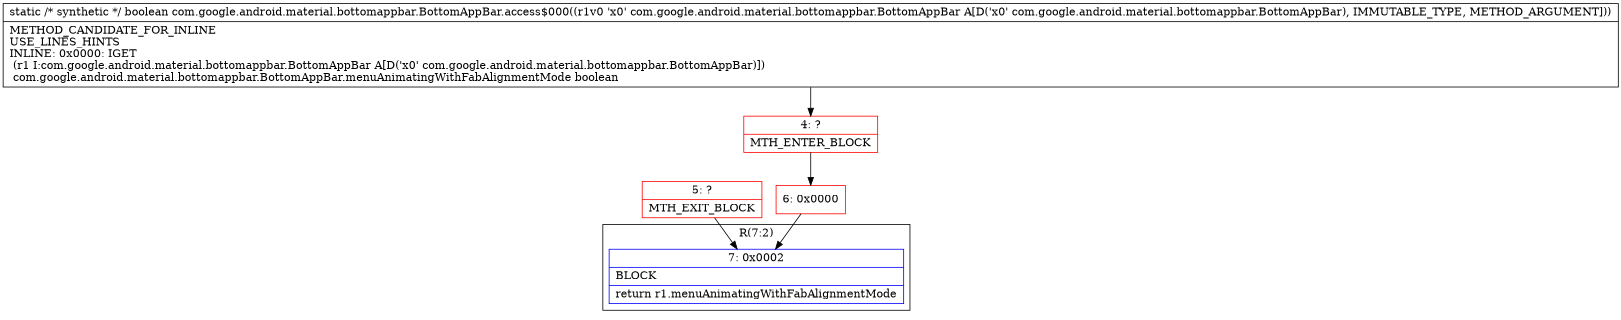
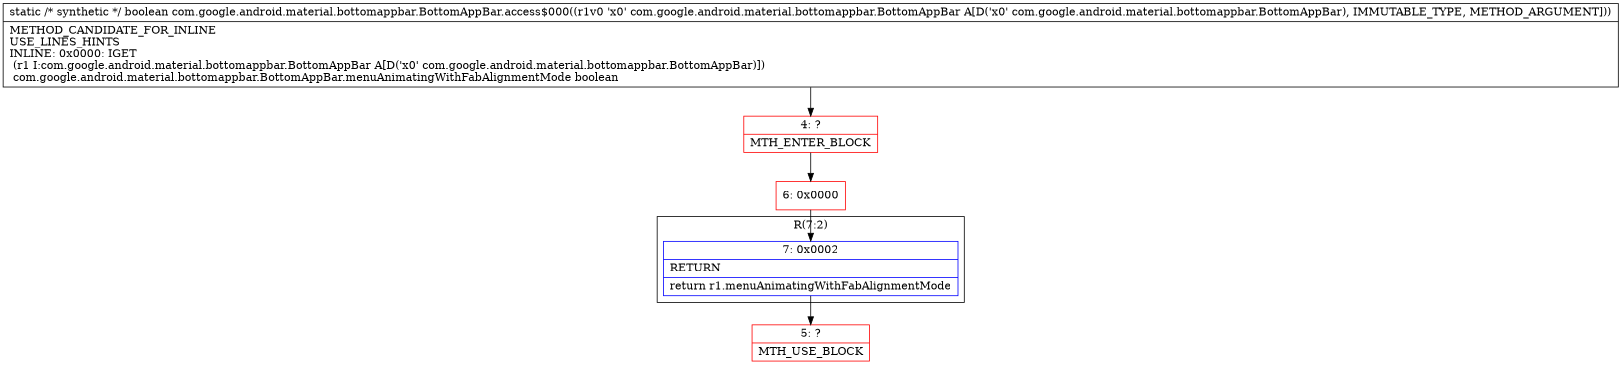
(702, 208) -> (811, 352)
(724, 230) -> (811, 307)
(636, 276) -> (695, 268)
